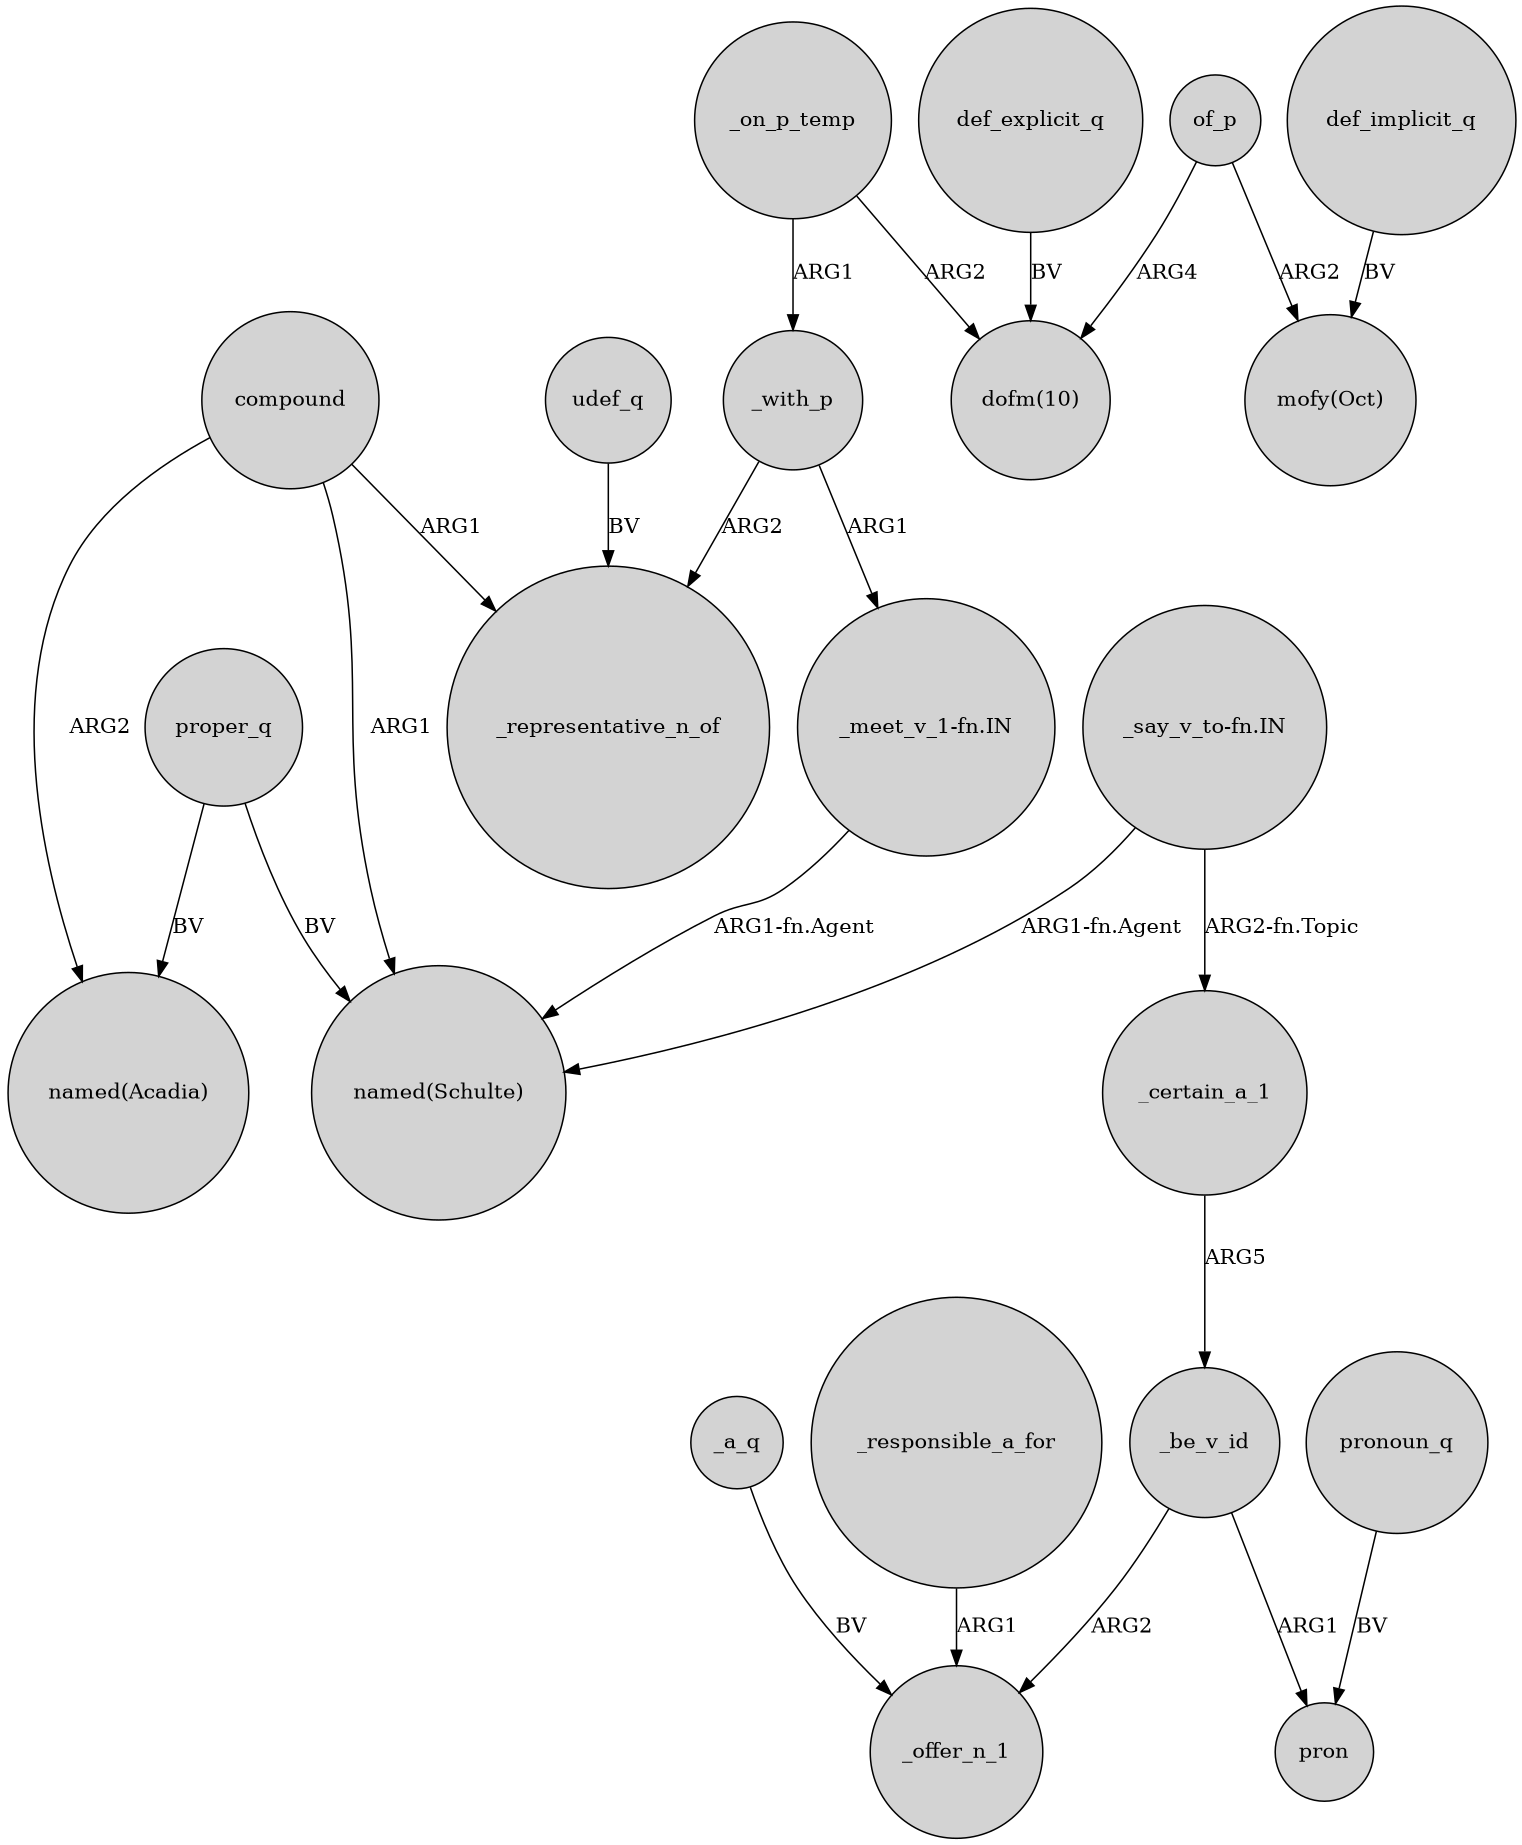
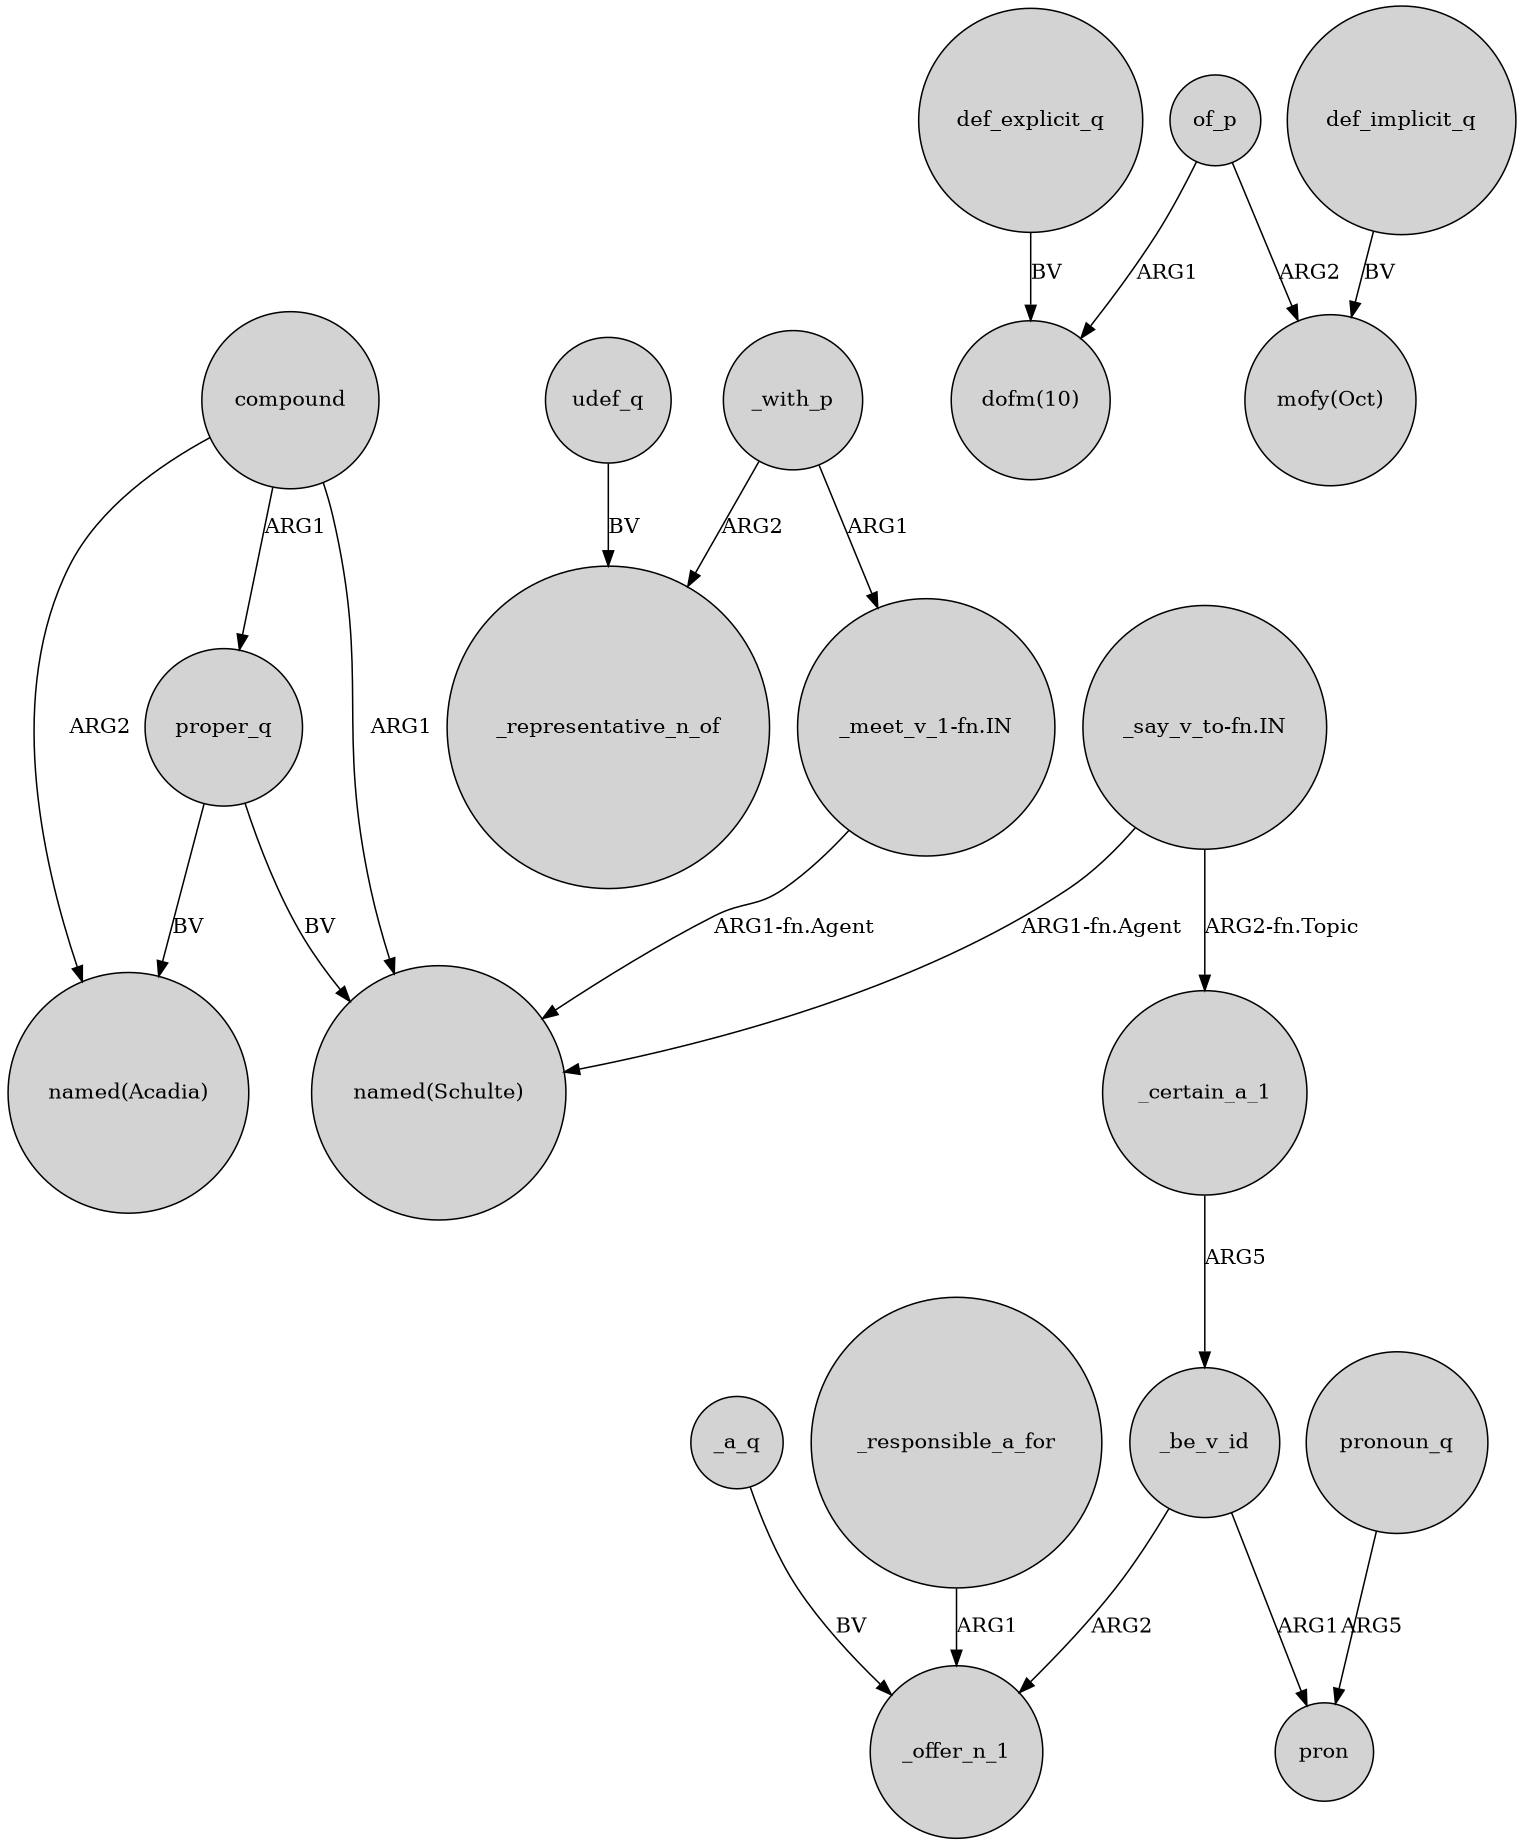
(793, 120) -> none
(1168, 273) -> (1168, 273)
(418, 532) -> (258, 561)
(1372, 1627) -> (1372, 1627)
